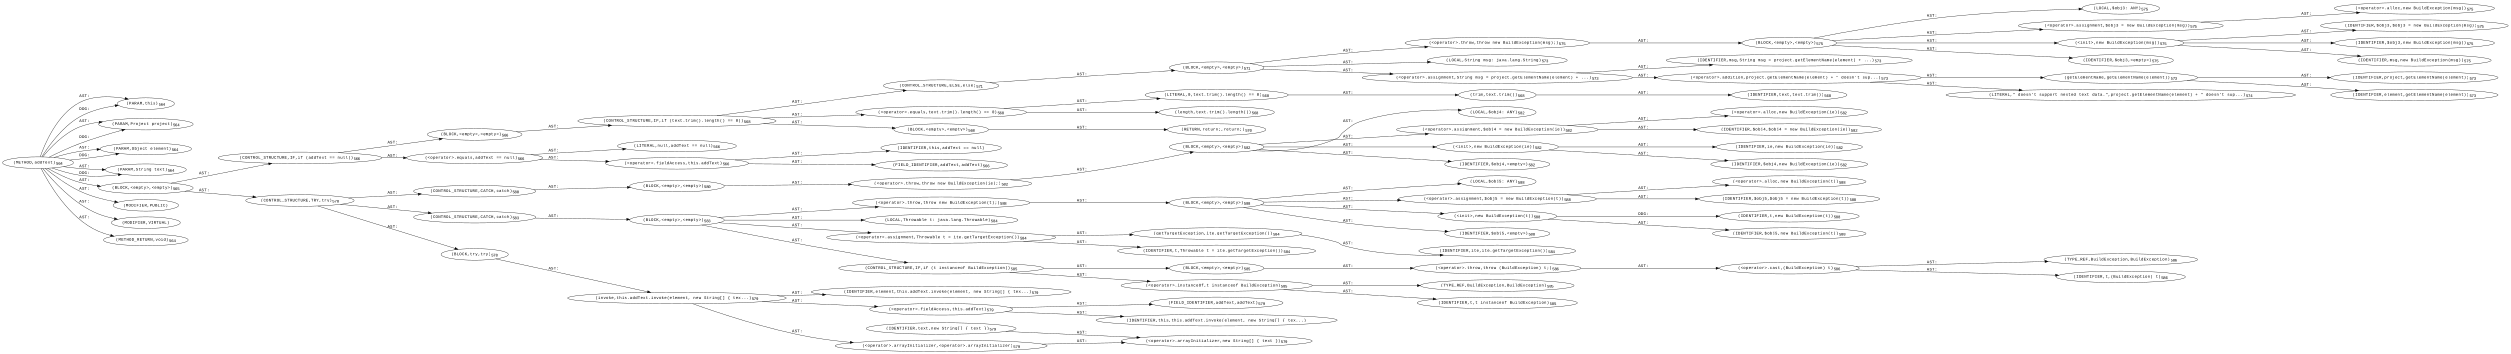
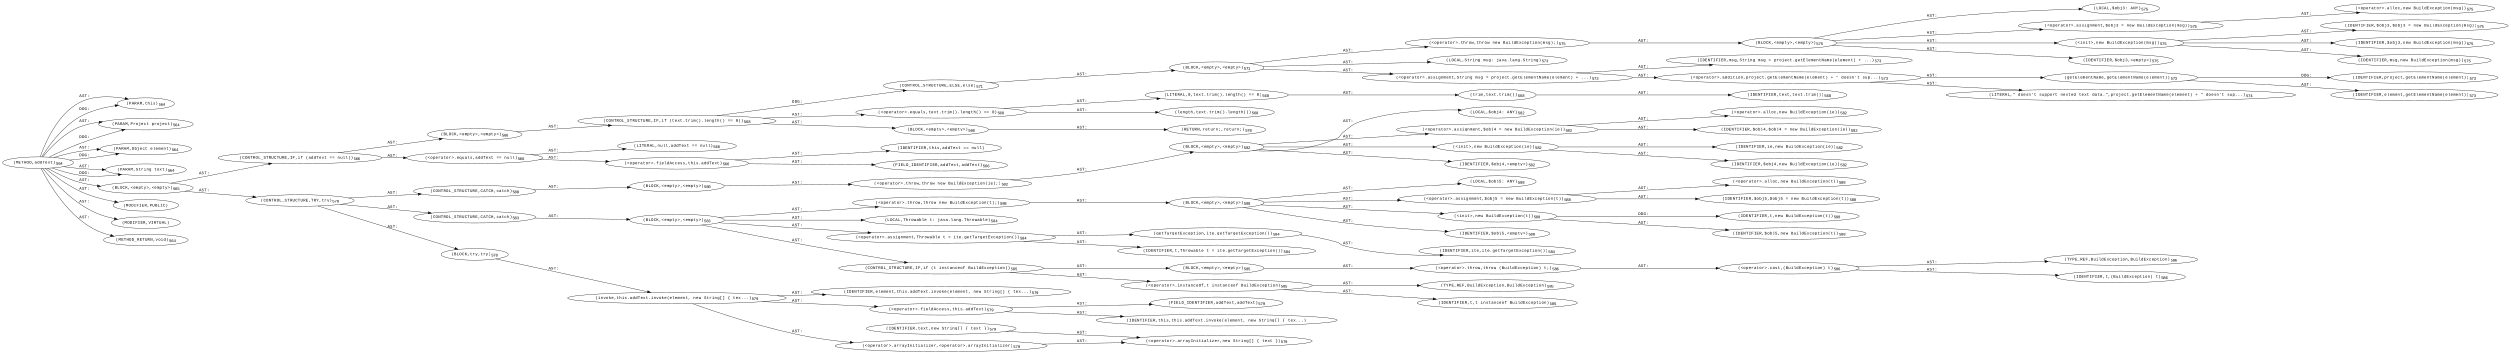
(2308, 75) -> (2308, 75)
(799, 102) -> (799, 102)
